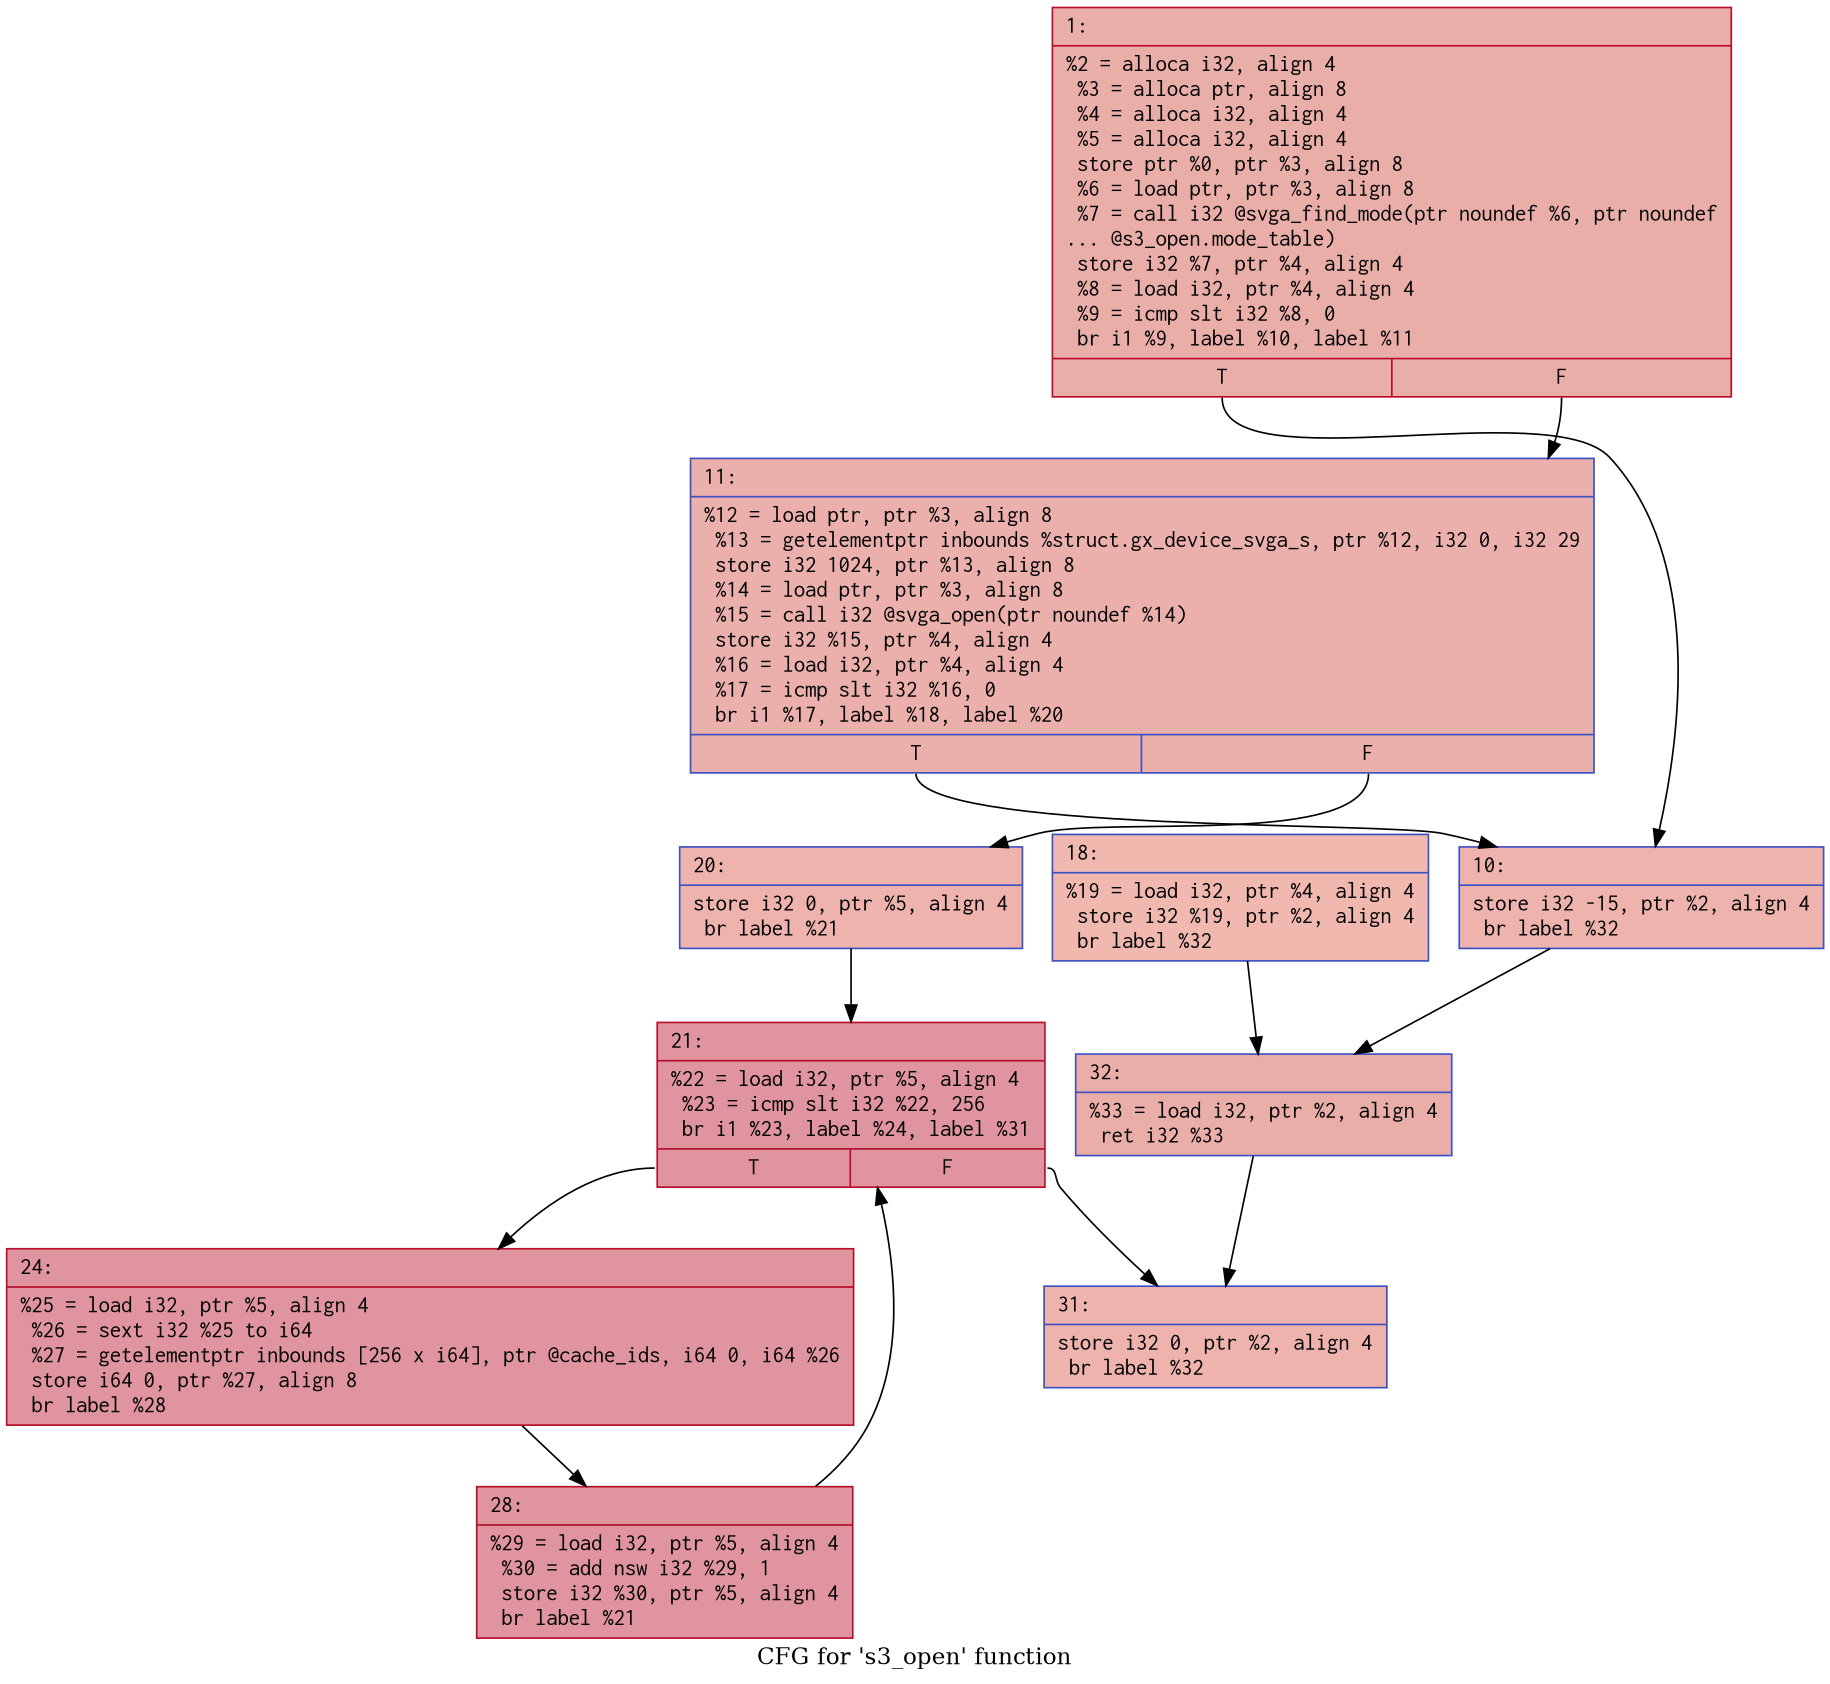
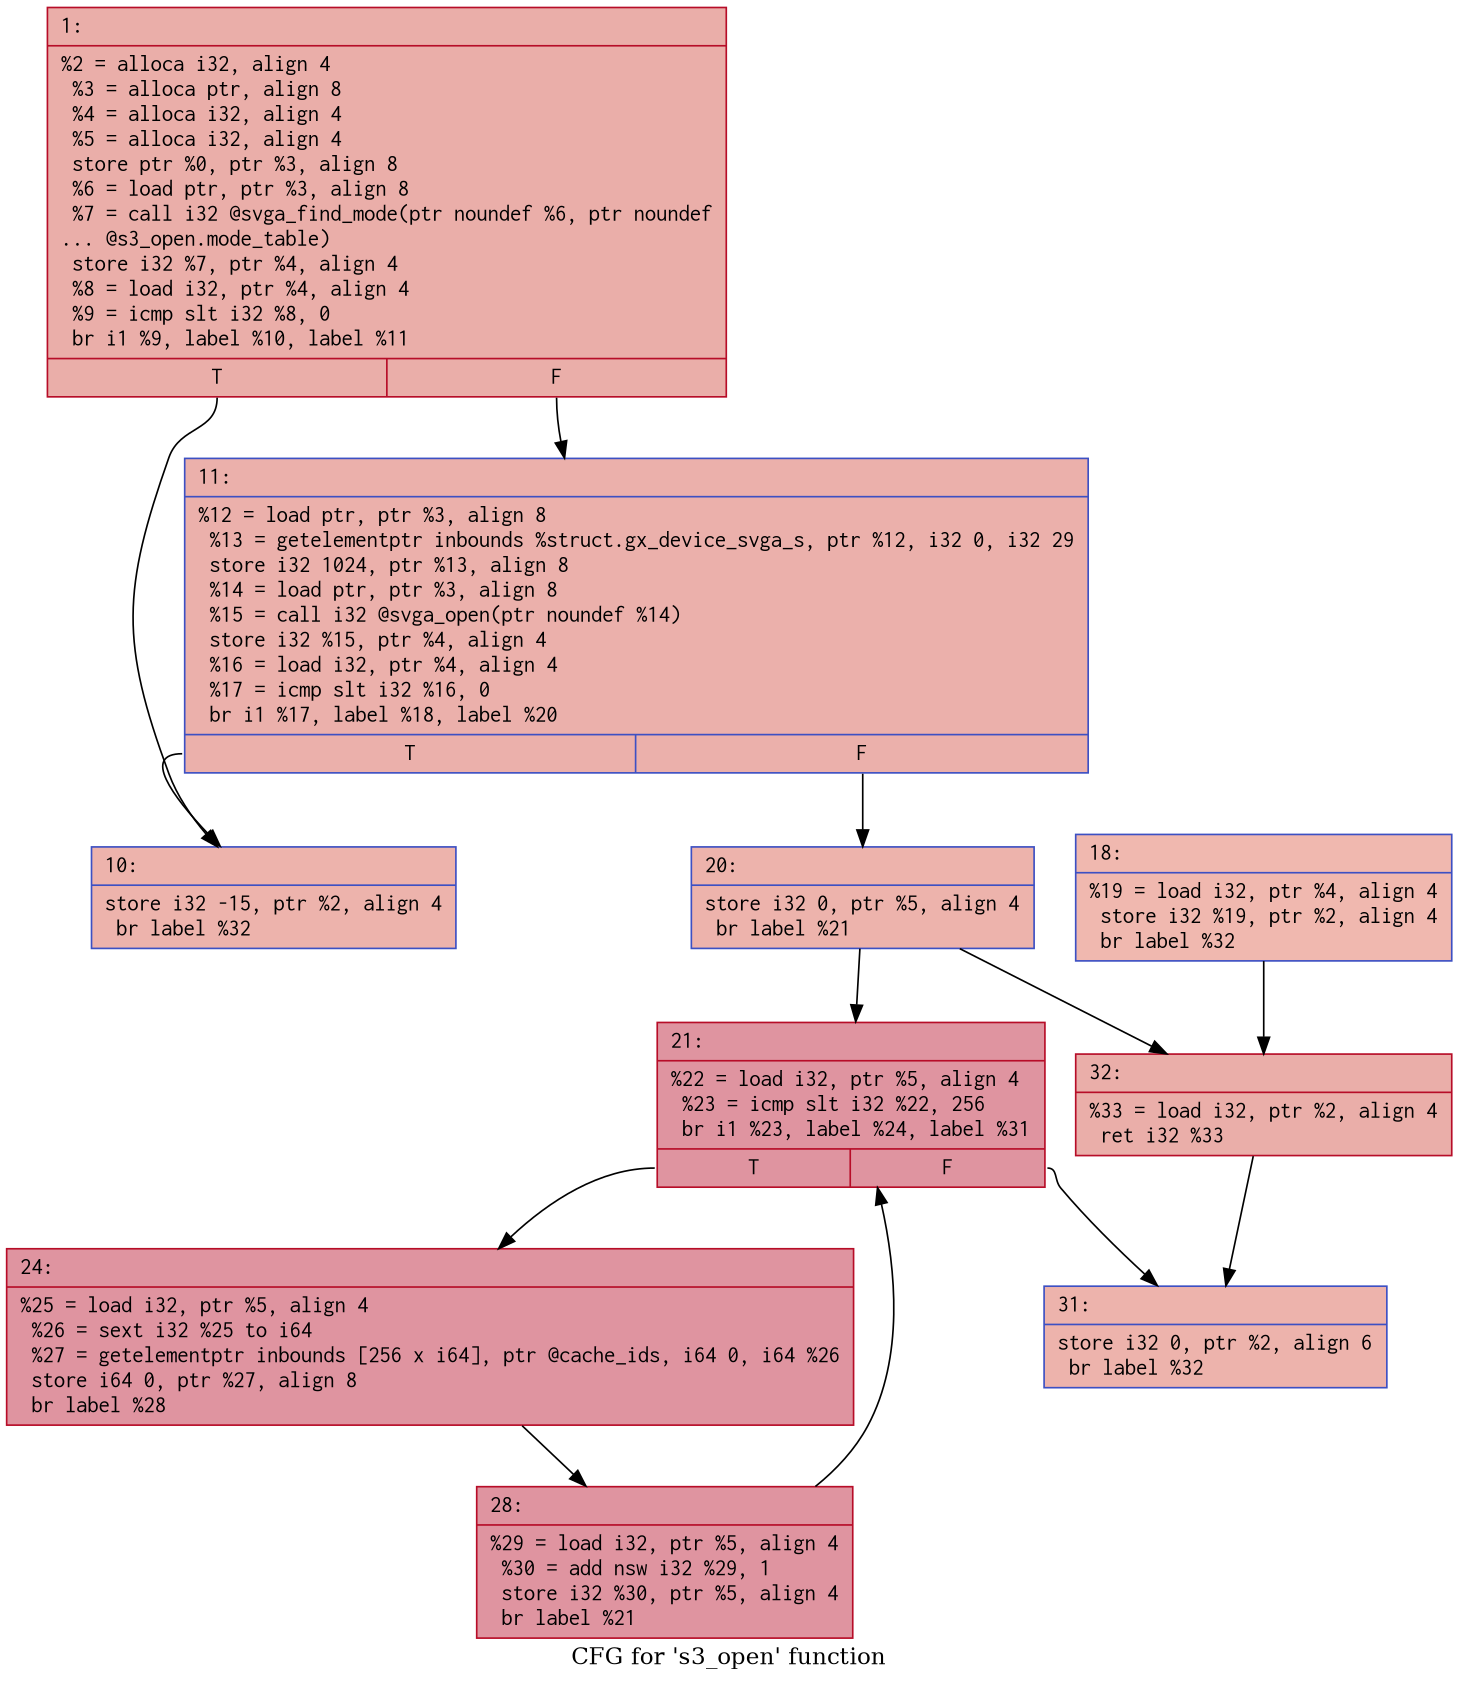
(1460, 997) -> (1056, 997)
(1264, 1105) -> (1264, 1105)
(1215, 1343) -> (1215, 1343)
